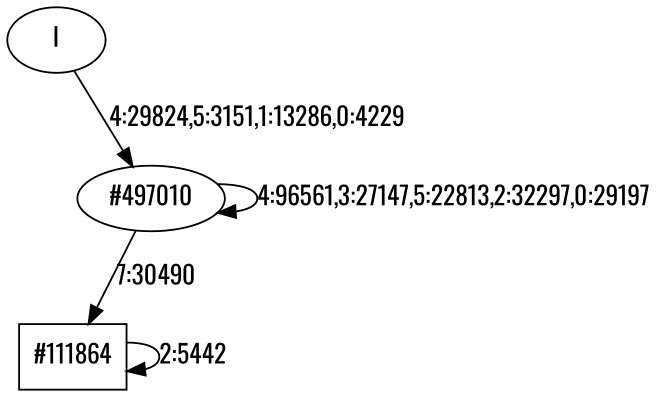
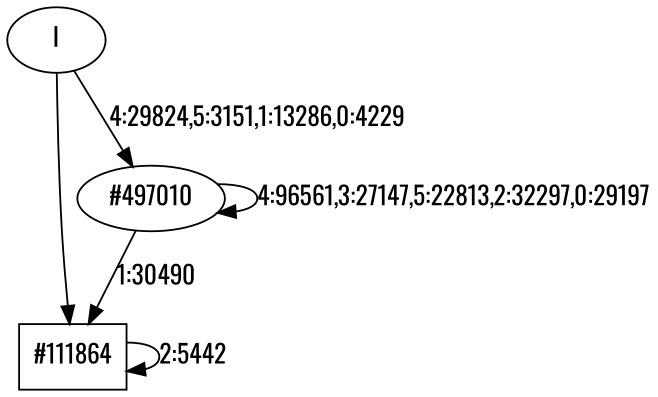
none -> (60, 190)
(157, 278) -> (157, 278)
